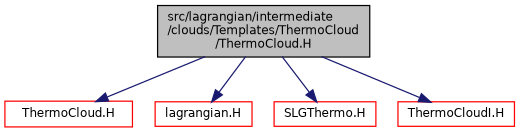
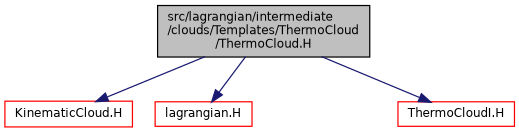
(69, 114) -> (69, 114)
(325, 114) -> none
